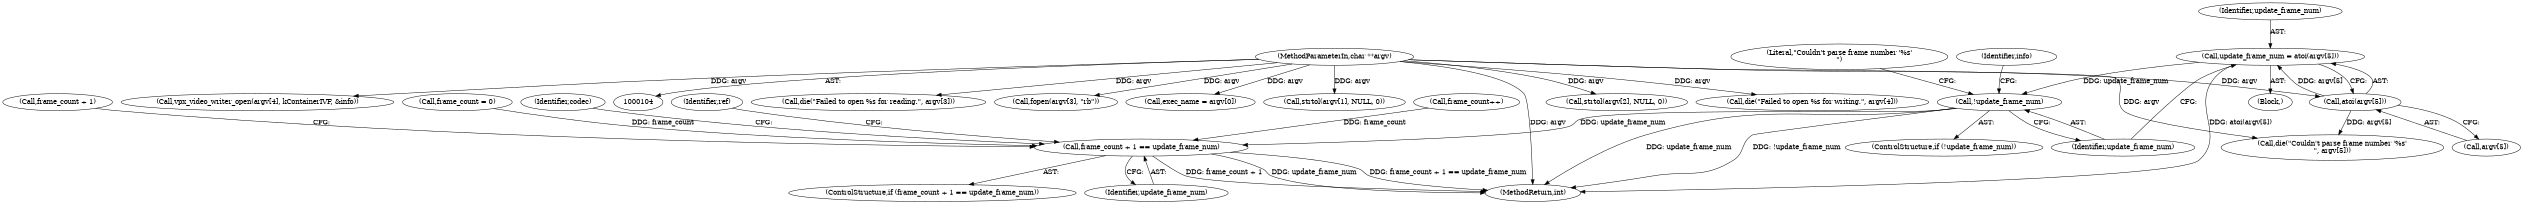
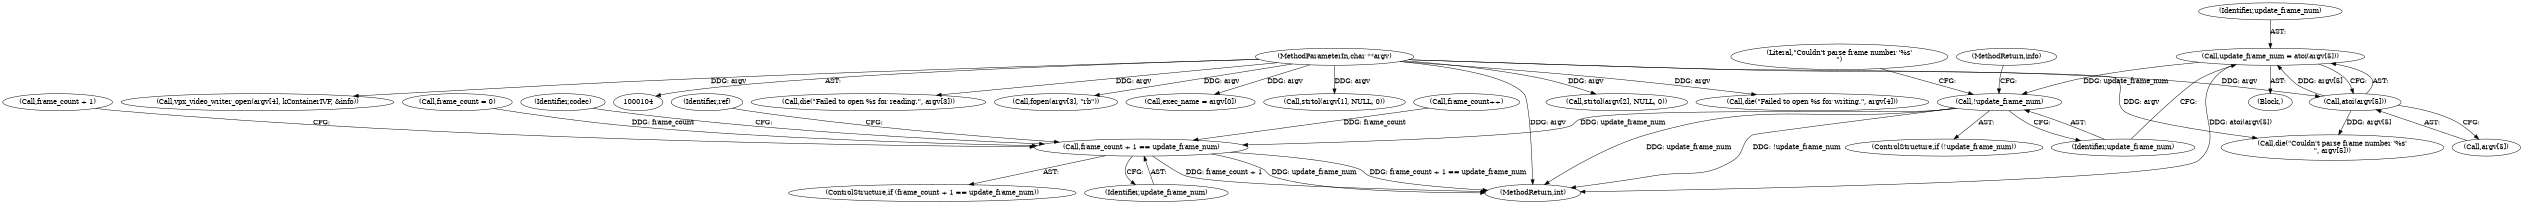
(2007, 57) -> (2007, 57)
